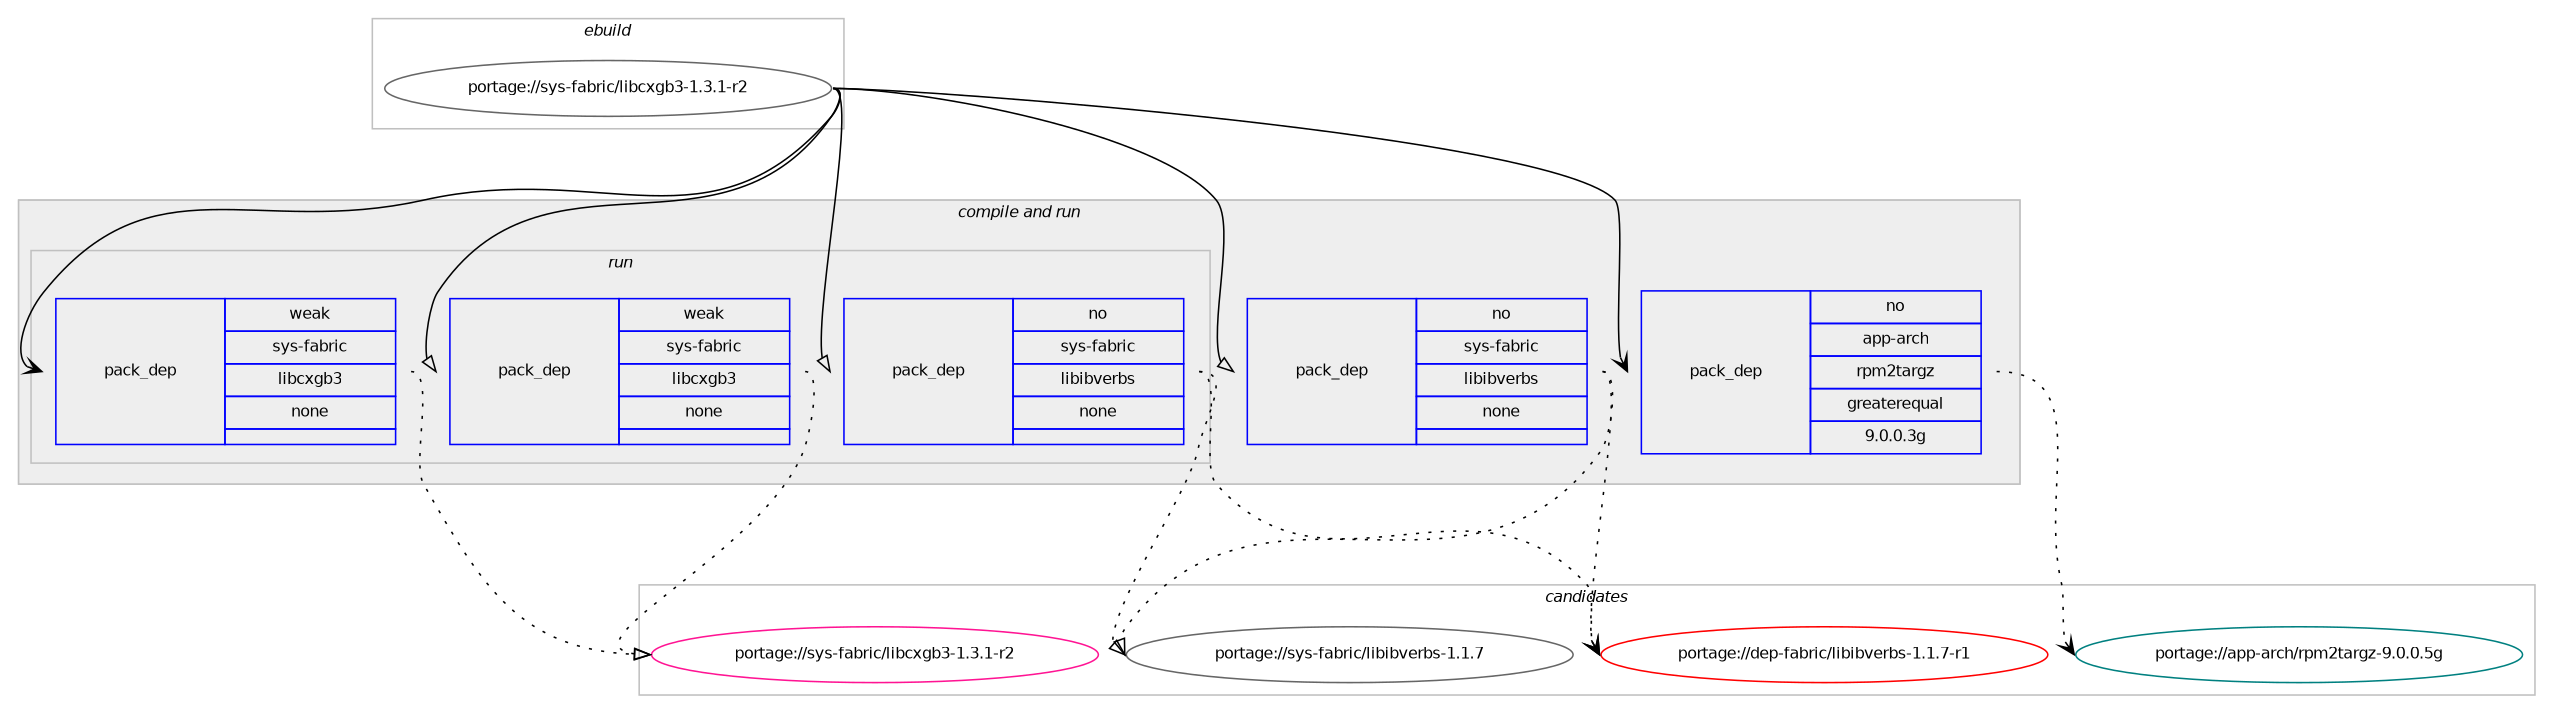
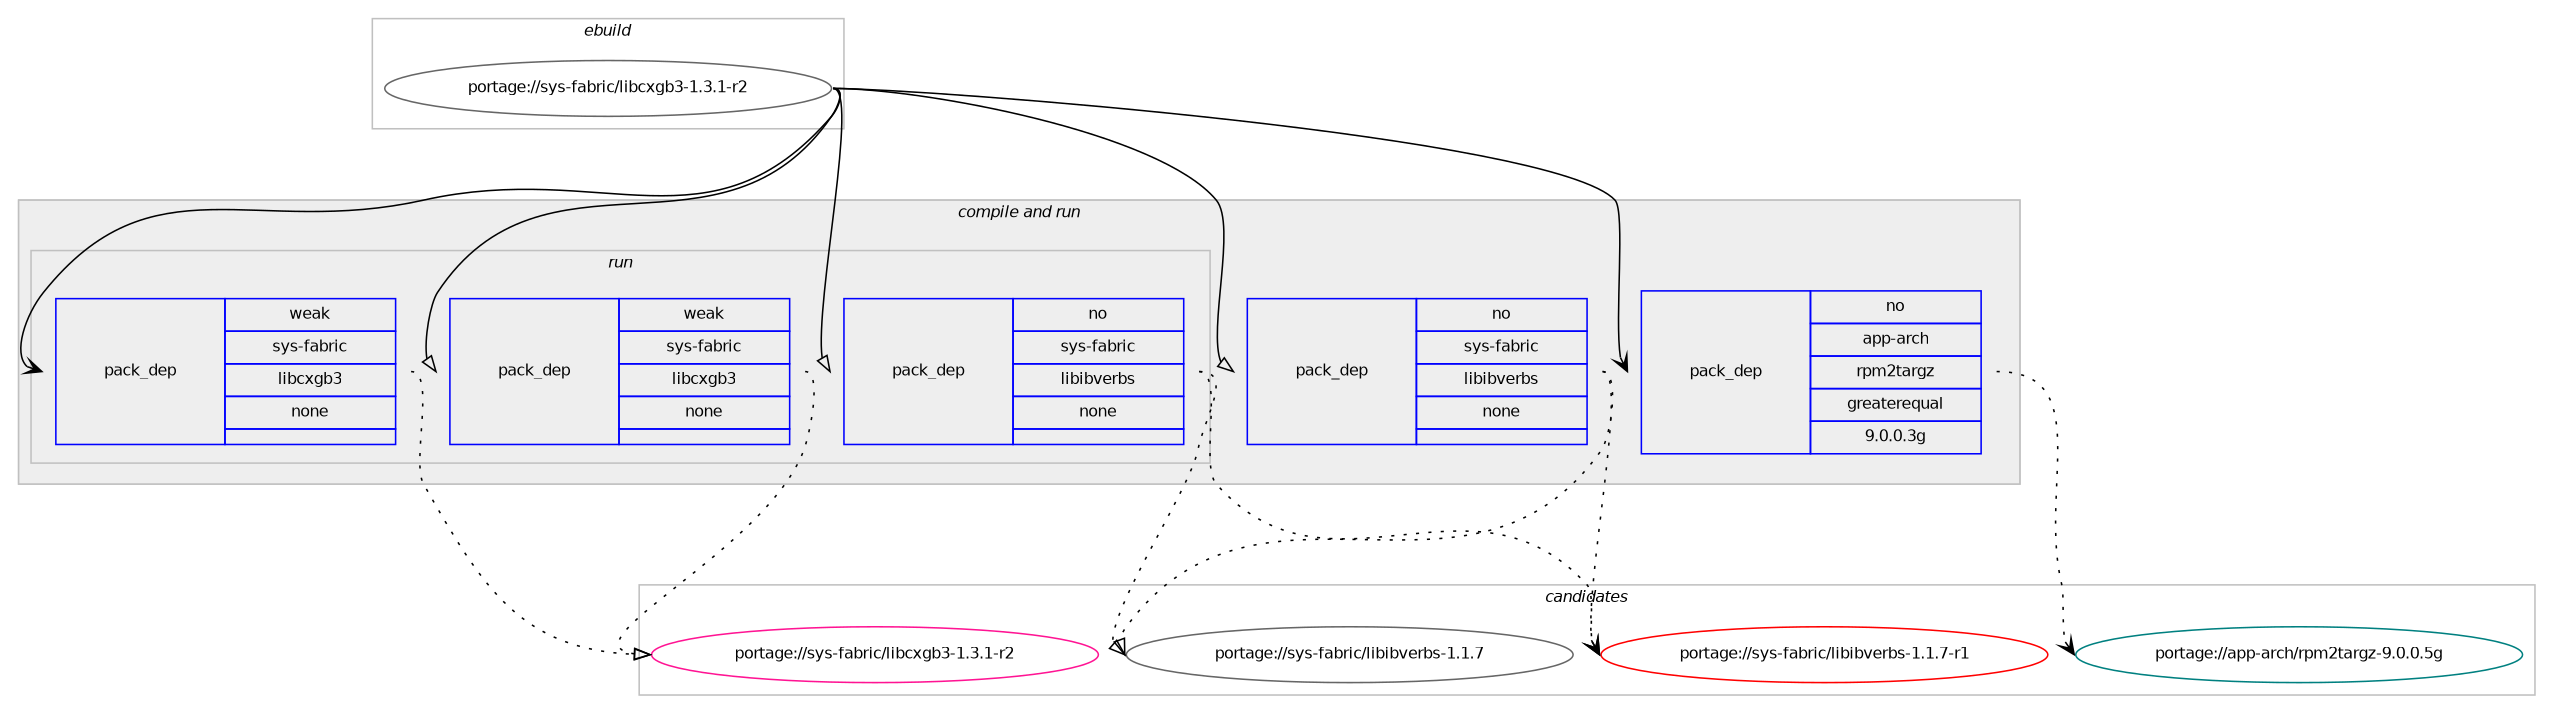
(1824, 655) -> (1824, 655)
